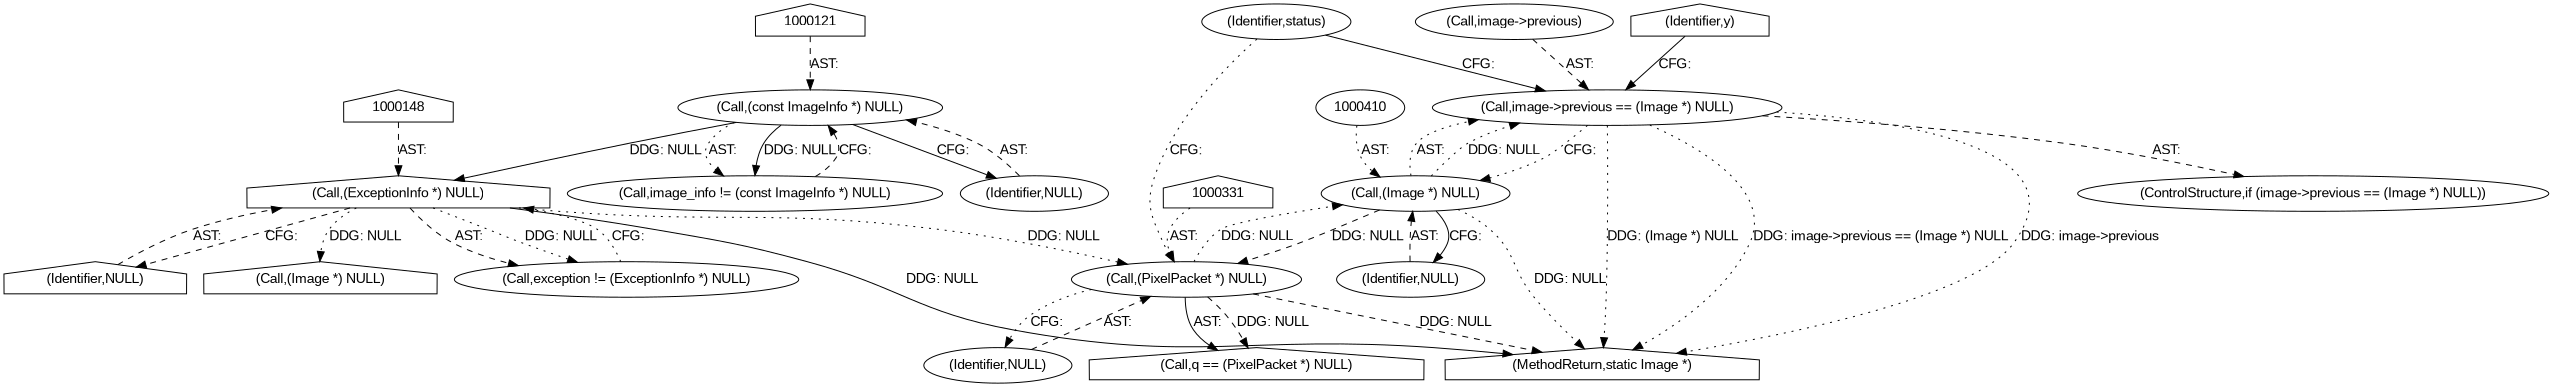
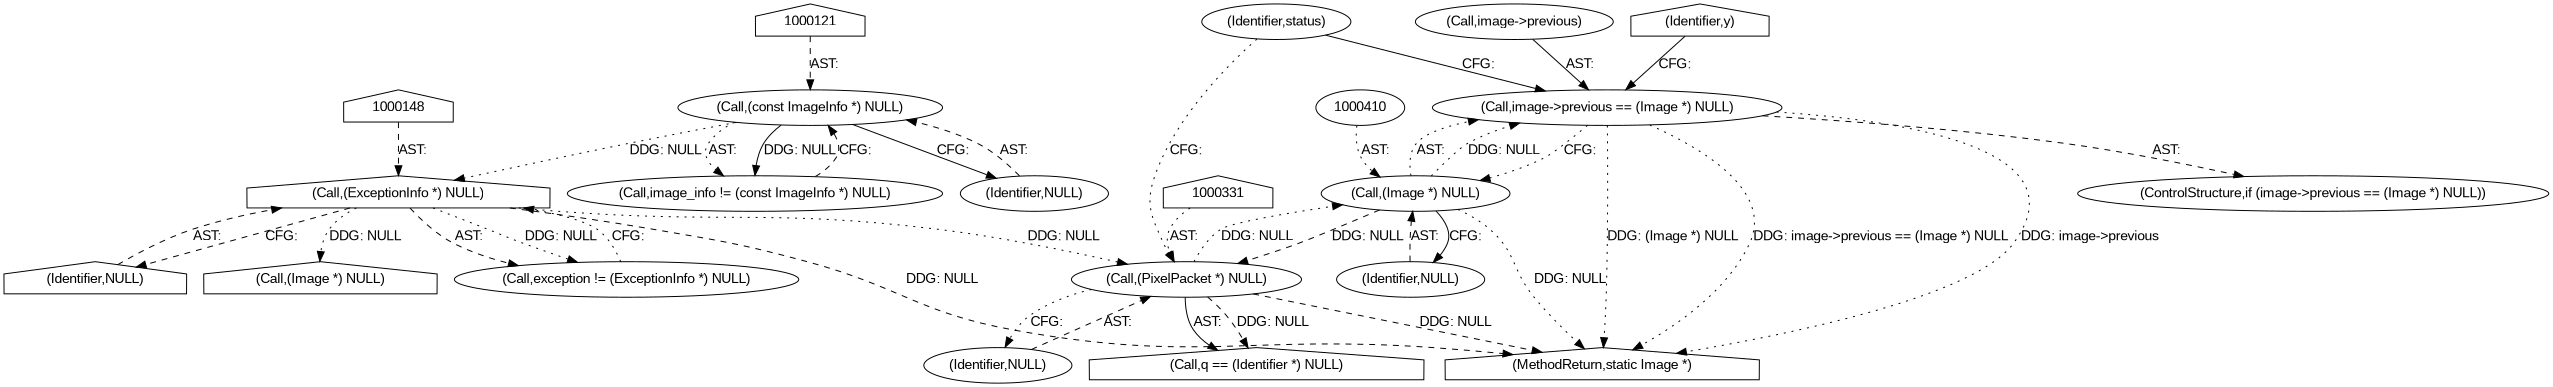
(1557, 61) -> (1557, 61)
(600, 149) -> (600, 149)
(999, 327) -> (999, 327)
(1257, 365) -> (1257, 365)
